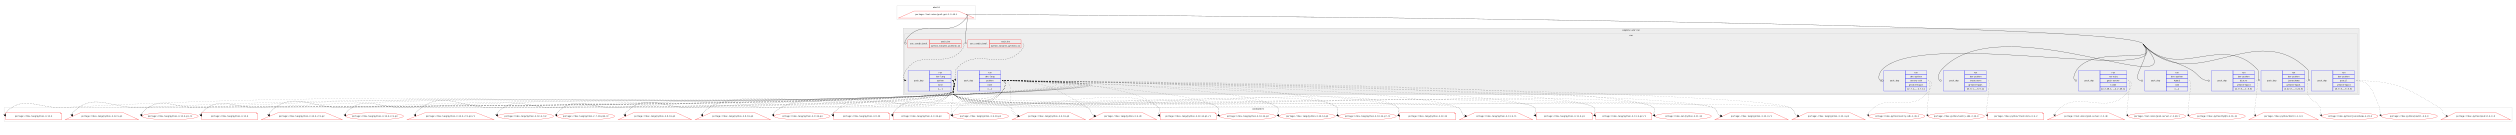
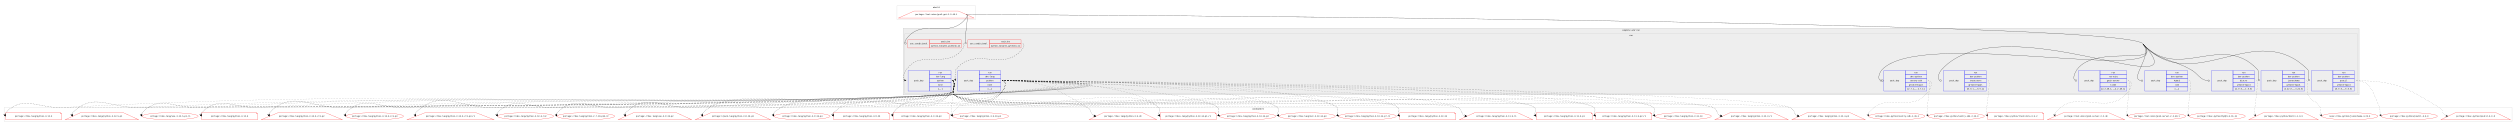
(170, 116) -> (170, 116)
(655, 116) -> (655, 116)
(733, 116) -> (733, 116)
(1049, 116) -> none
(1307, 116) -> (1307, 116)
(1683, 116) -> (1683, 116)
(2350, 116) -> (2350, 116)
